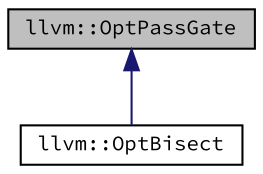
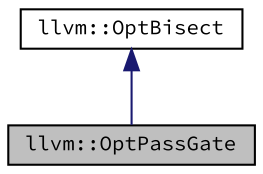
(132, 98) -> (132, 98)
